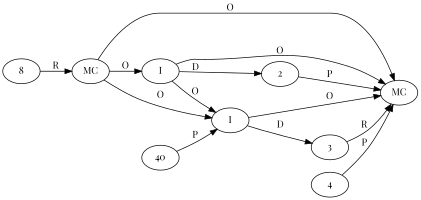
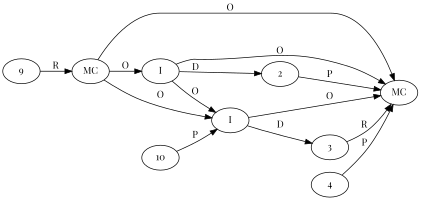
(21, 71) -> (21, 71)
(160, 158) -> (160, 158)
